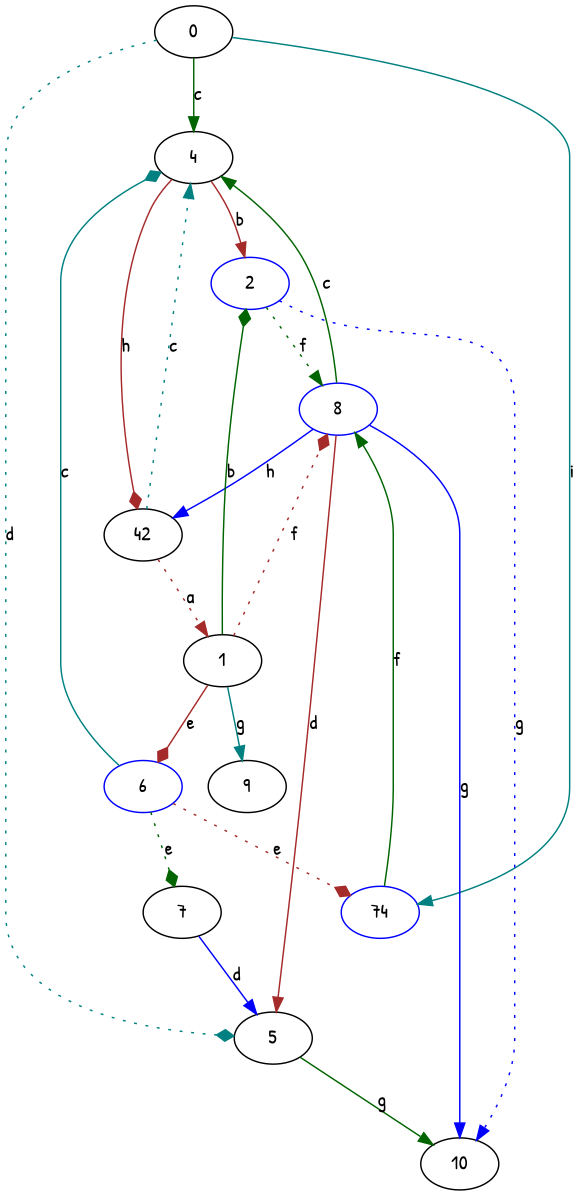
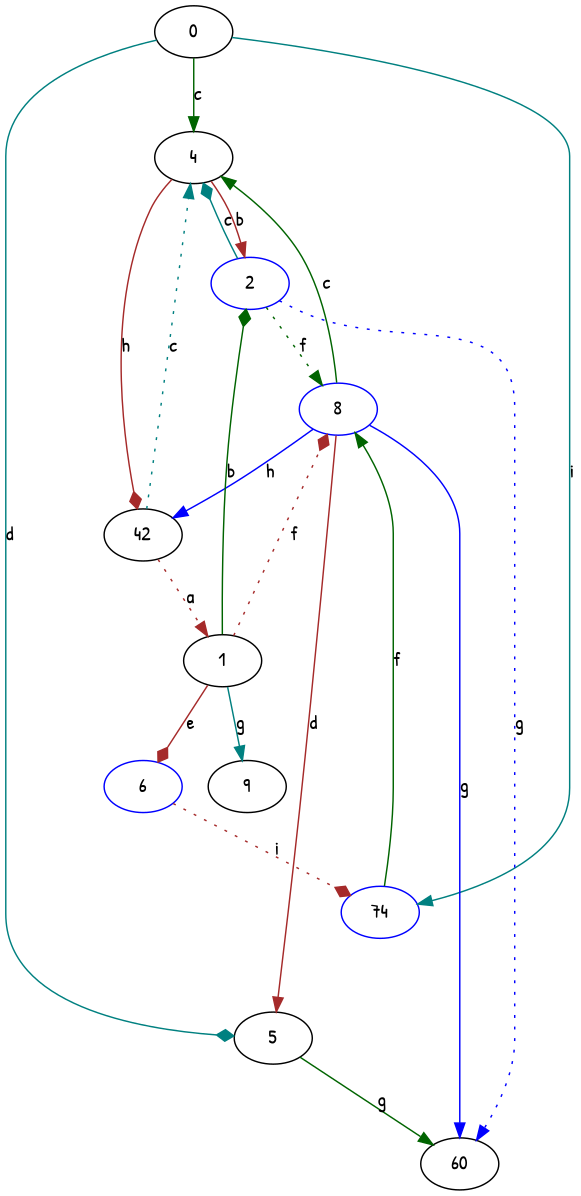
(61, 464) -> (223, 229)
(6, 565) -> (6, 565)
(278, 849) -> (278, 849)
(182, 912) -> none
(460, 1164) -> (460, 1164)
